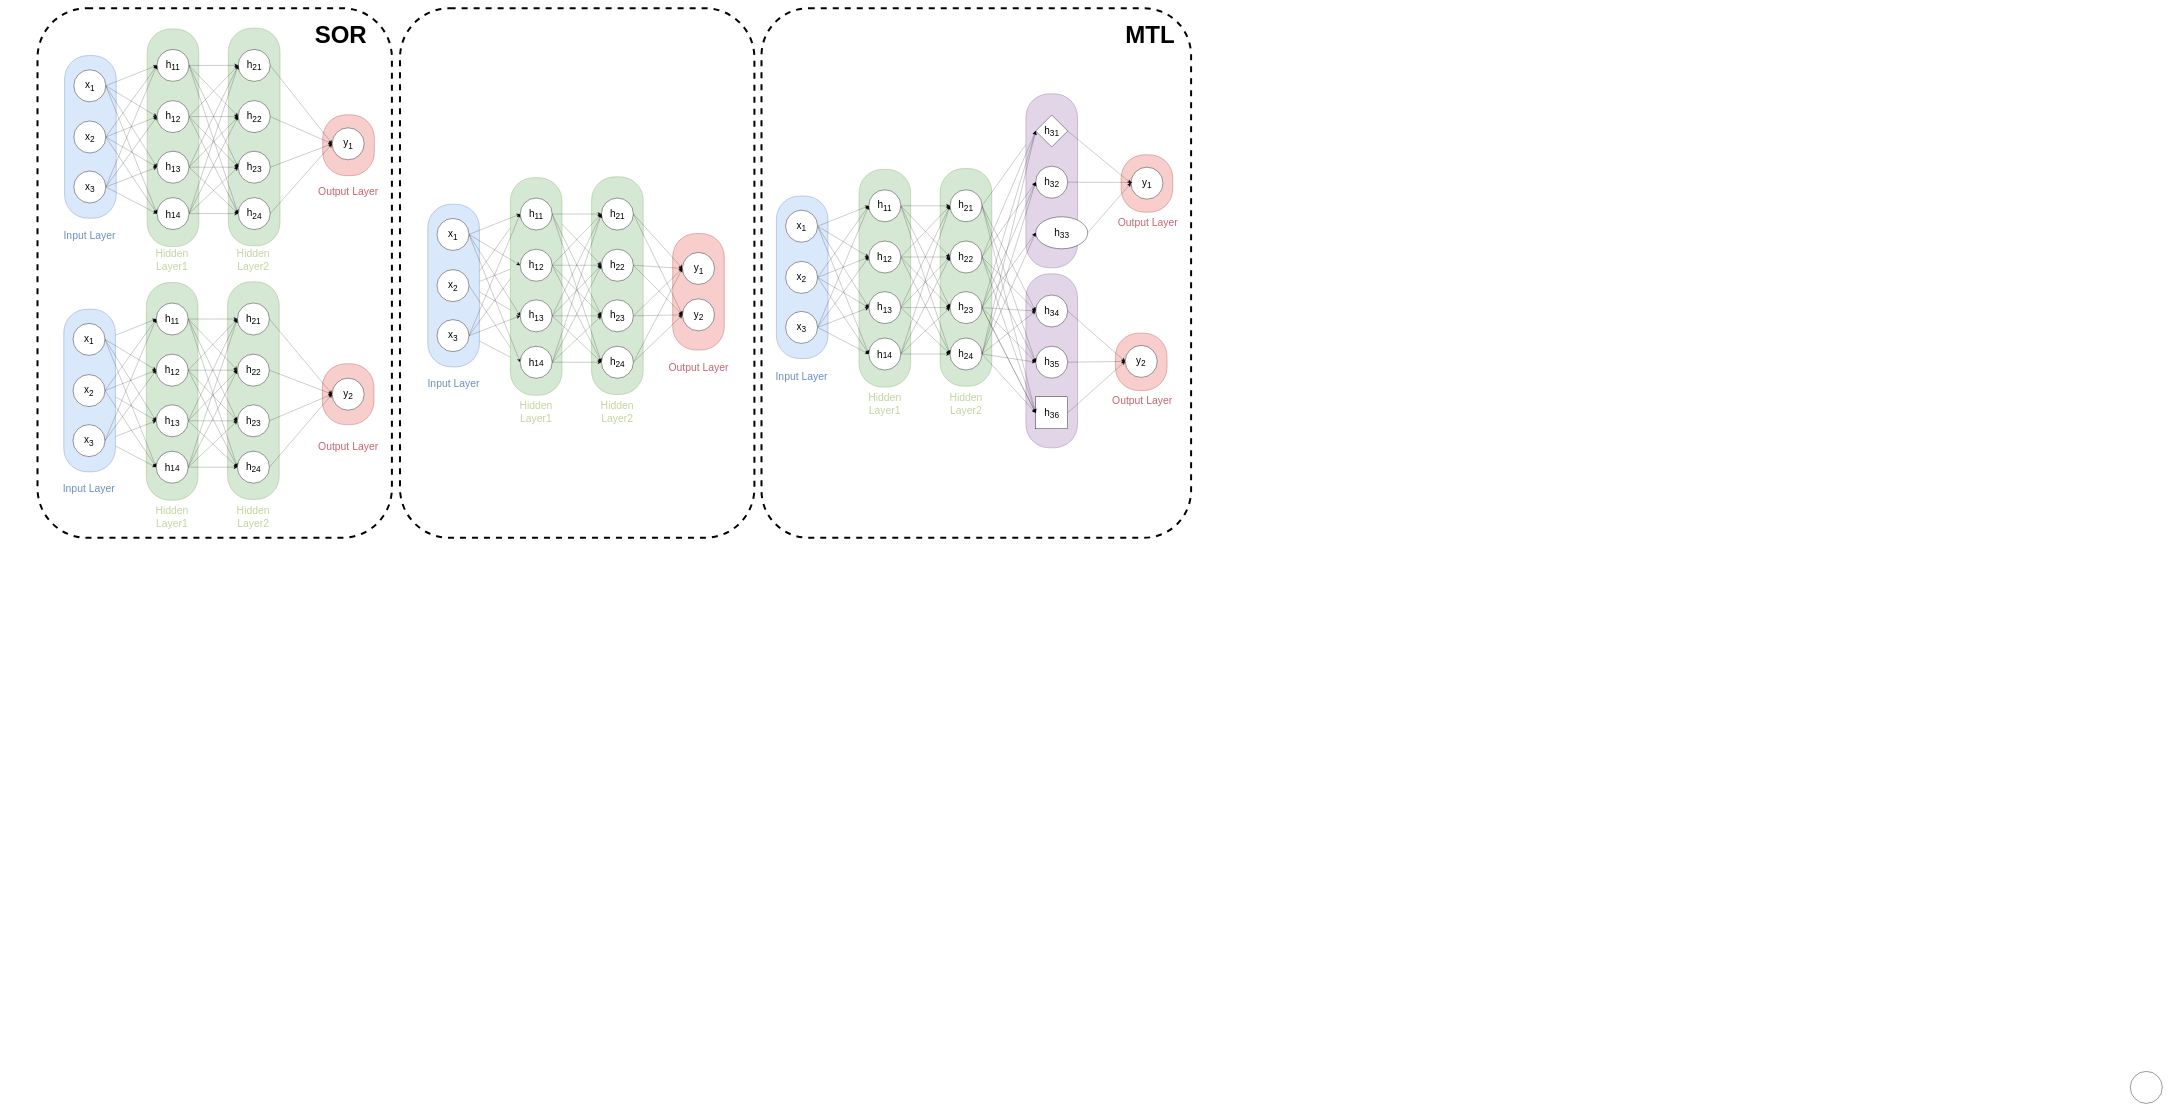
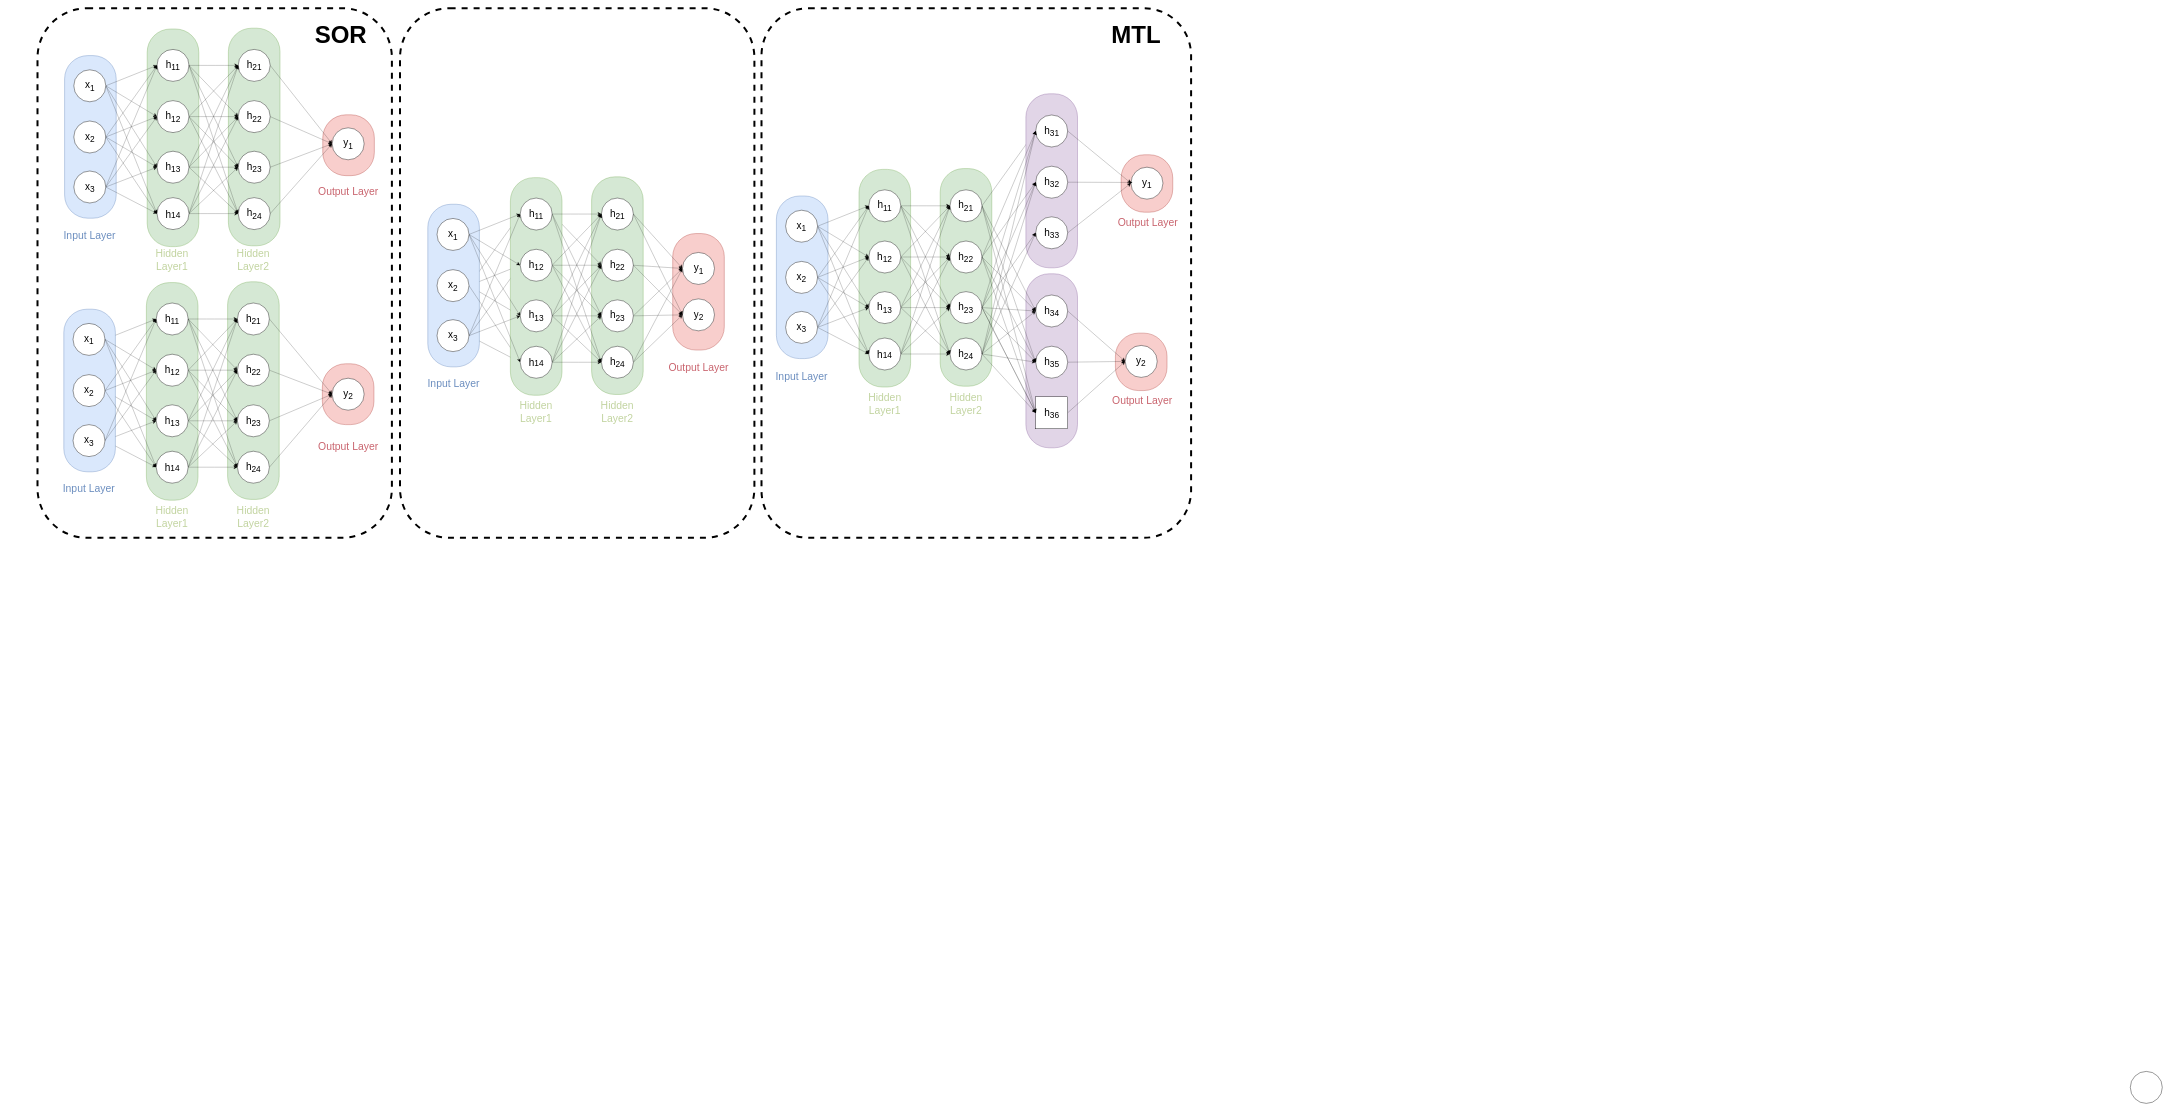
(1150, 35) -> (1136, 35)
(1052, 131) -> (1052, 131)
(1062, 233) -> (1052, 233)
